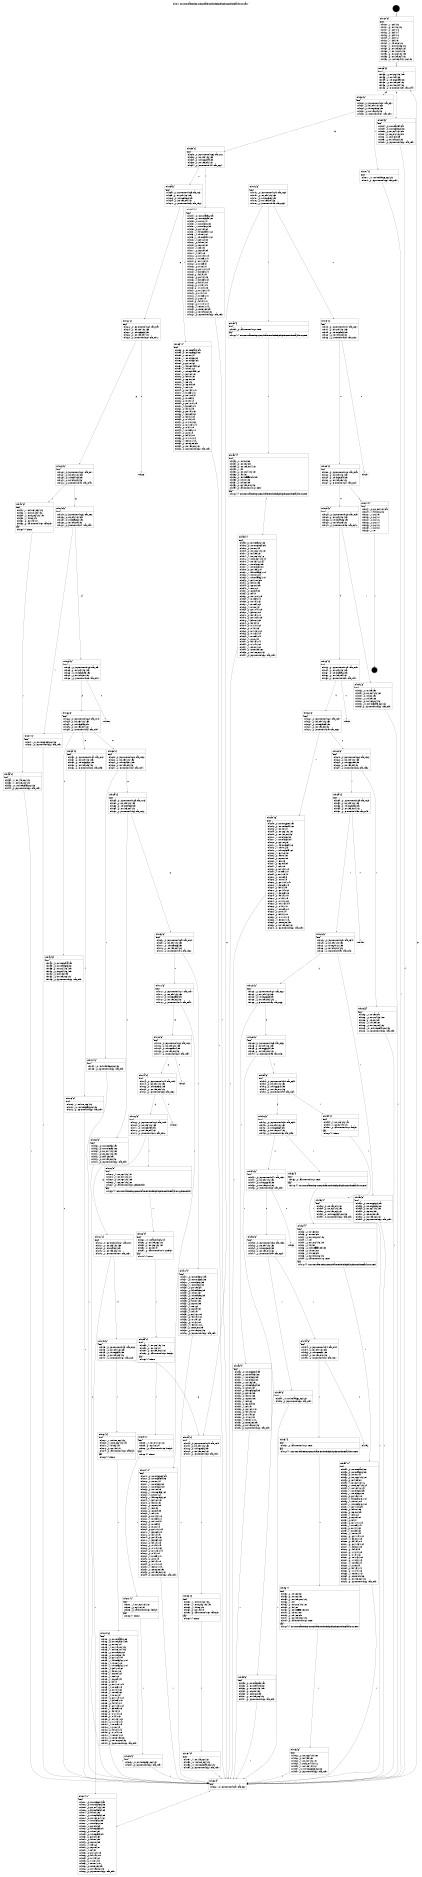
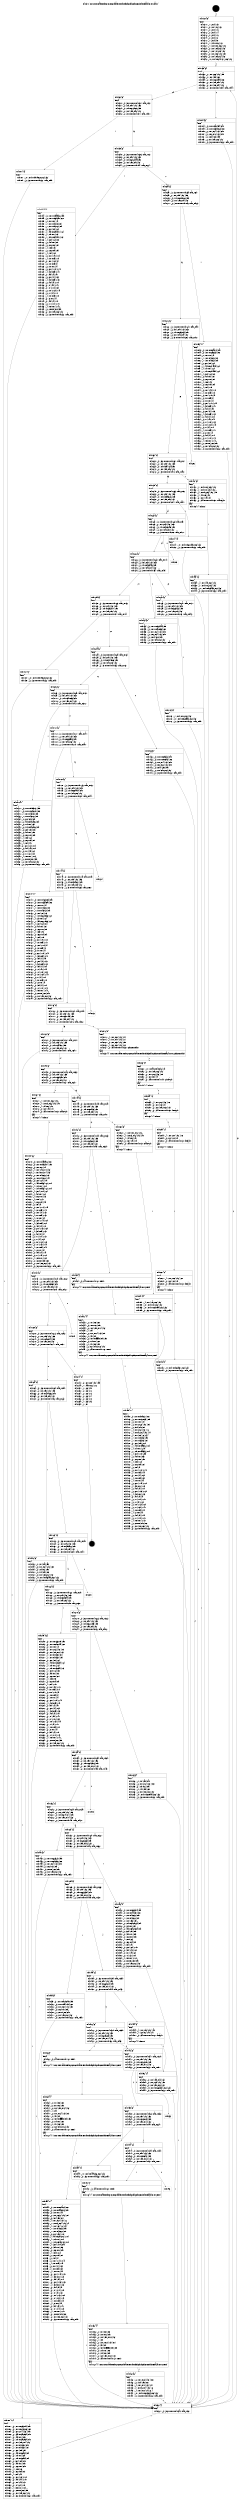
(226, 818) -> (90, 1122)
